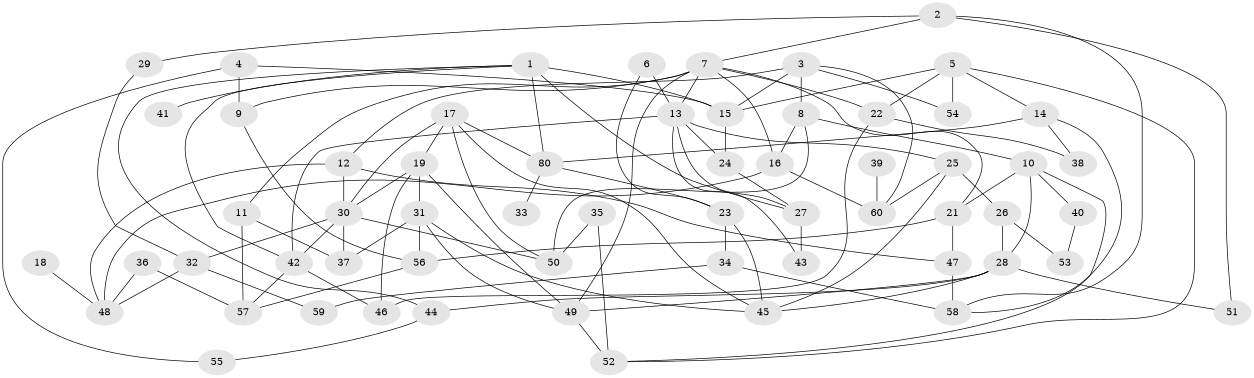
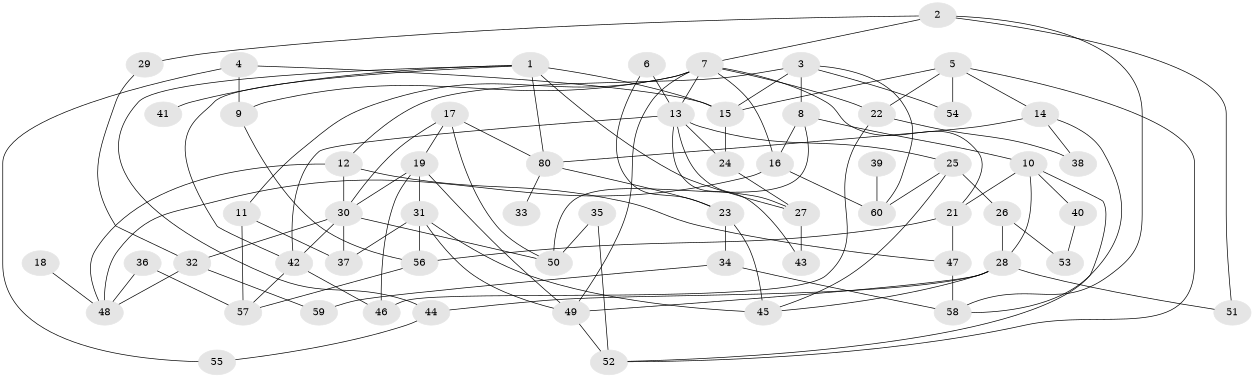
(587, 190) -> none
